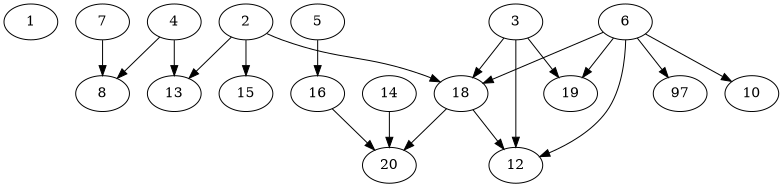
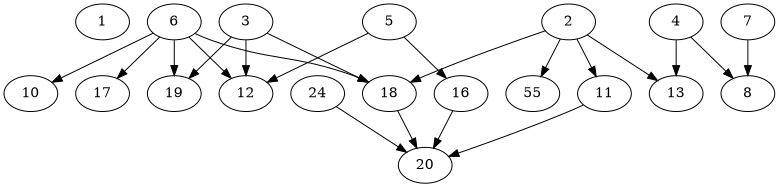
(246, 94) -> (533, 94)
(389, 94) -> (318, 94)
none -> (604, 94)
(680, 94) -> (103, 94)
(485, 126) -> (325, 54)
